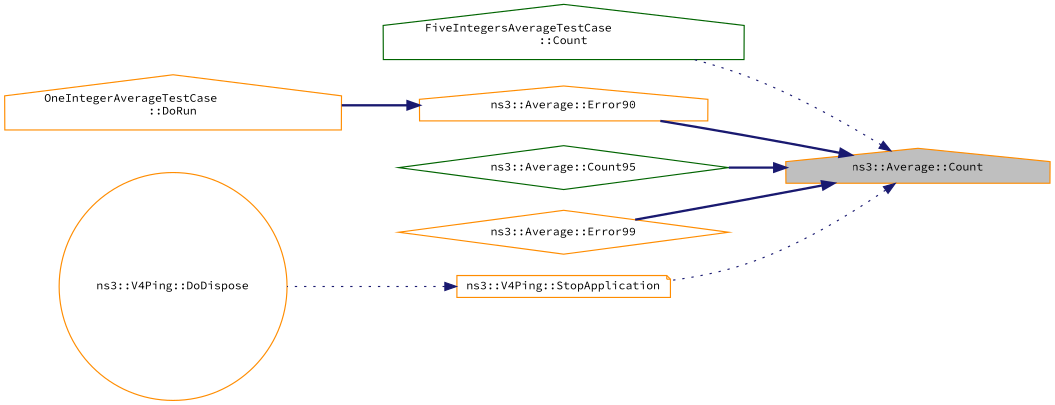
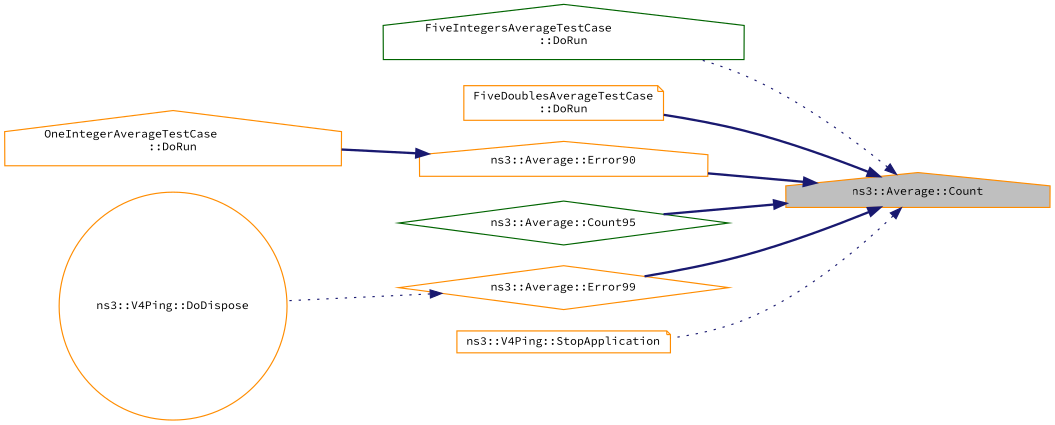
(564, 35) -> (564, 35)
none -> (564, 103)
(366, 286) -> (359, 297)
